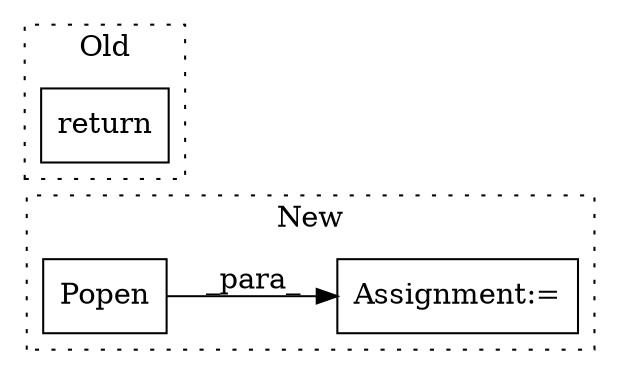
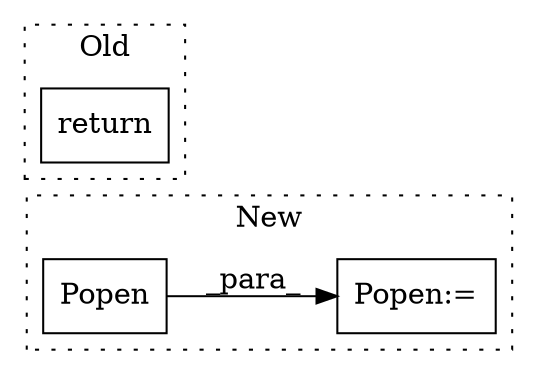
(458, 296) -> (417, 296)
